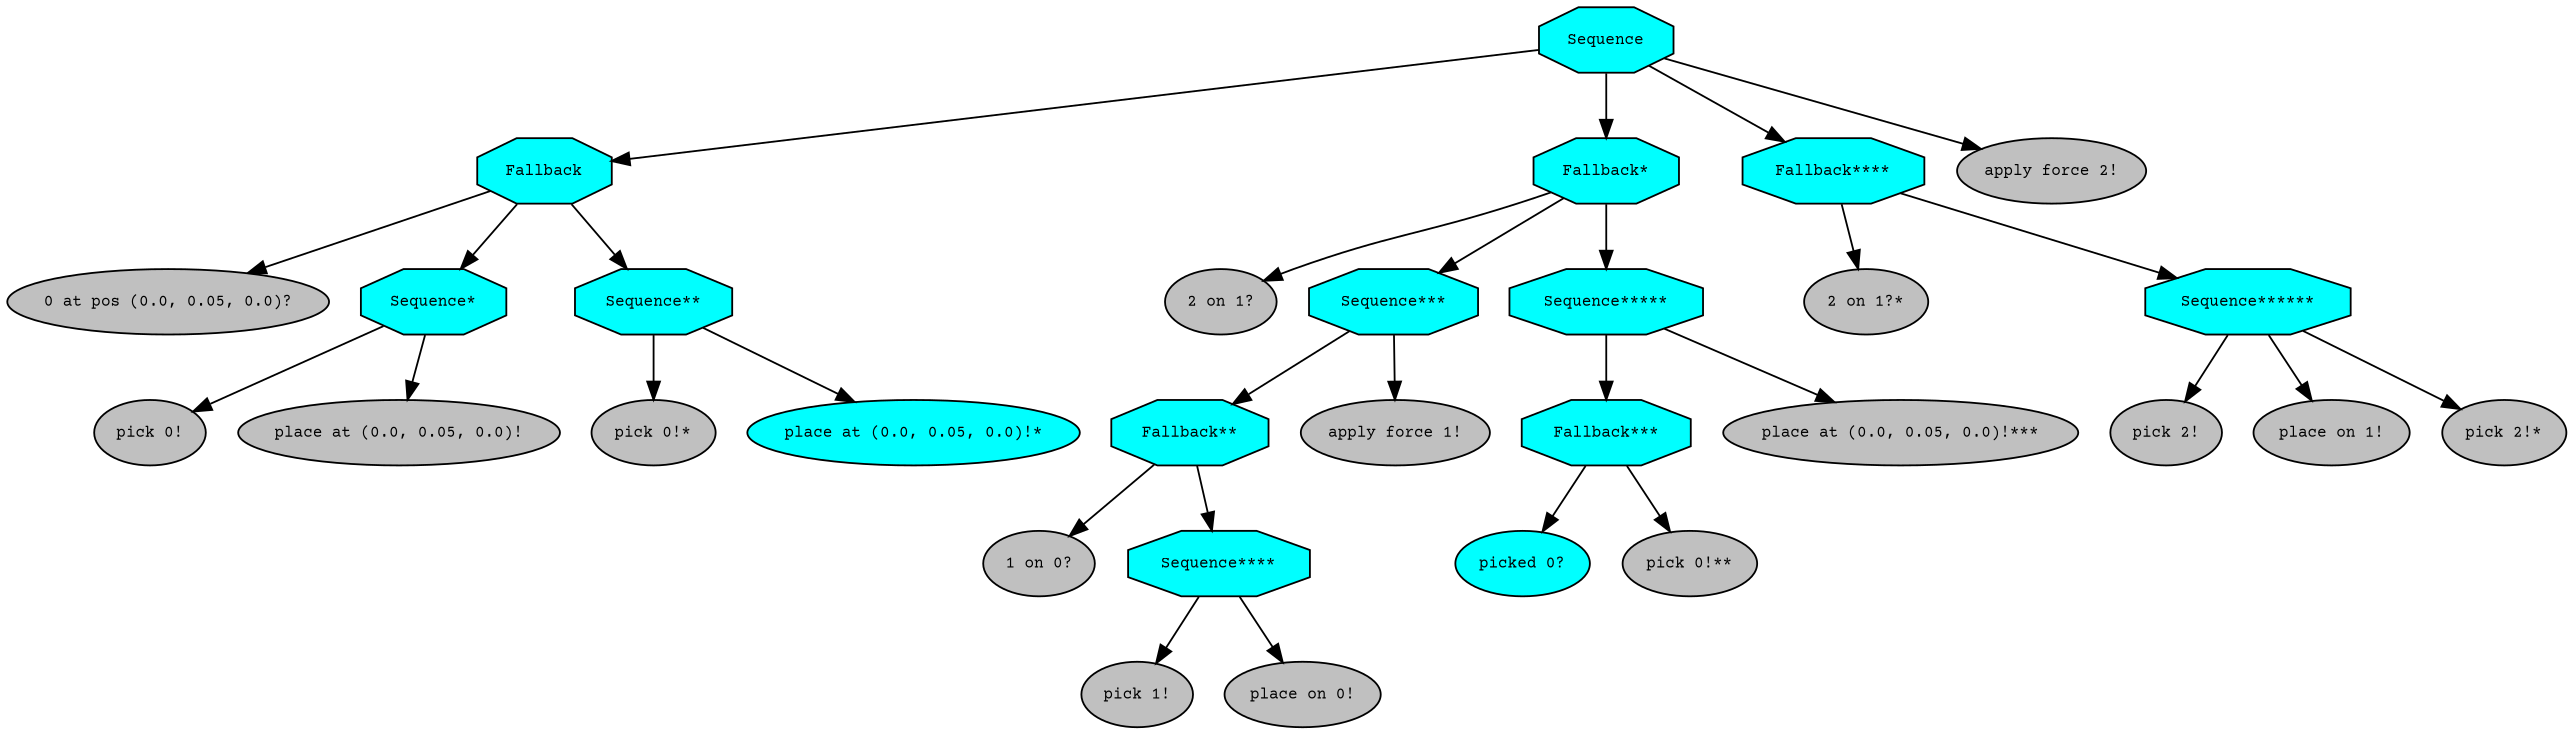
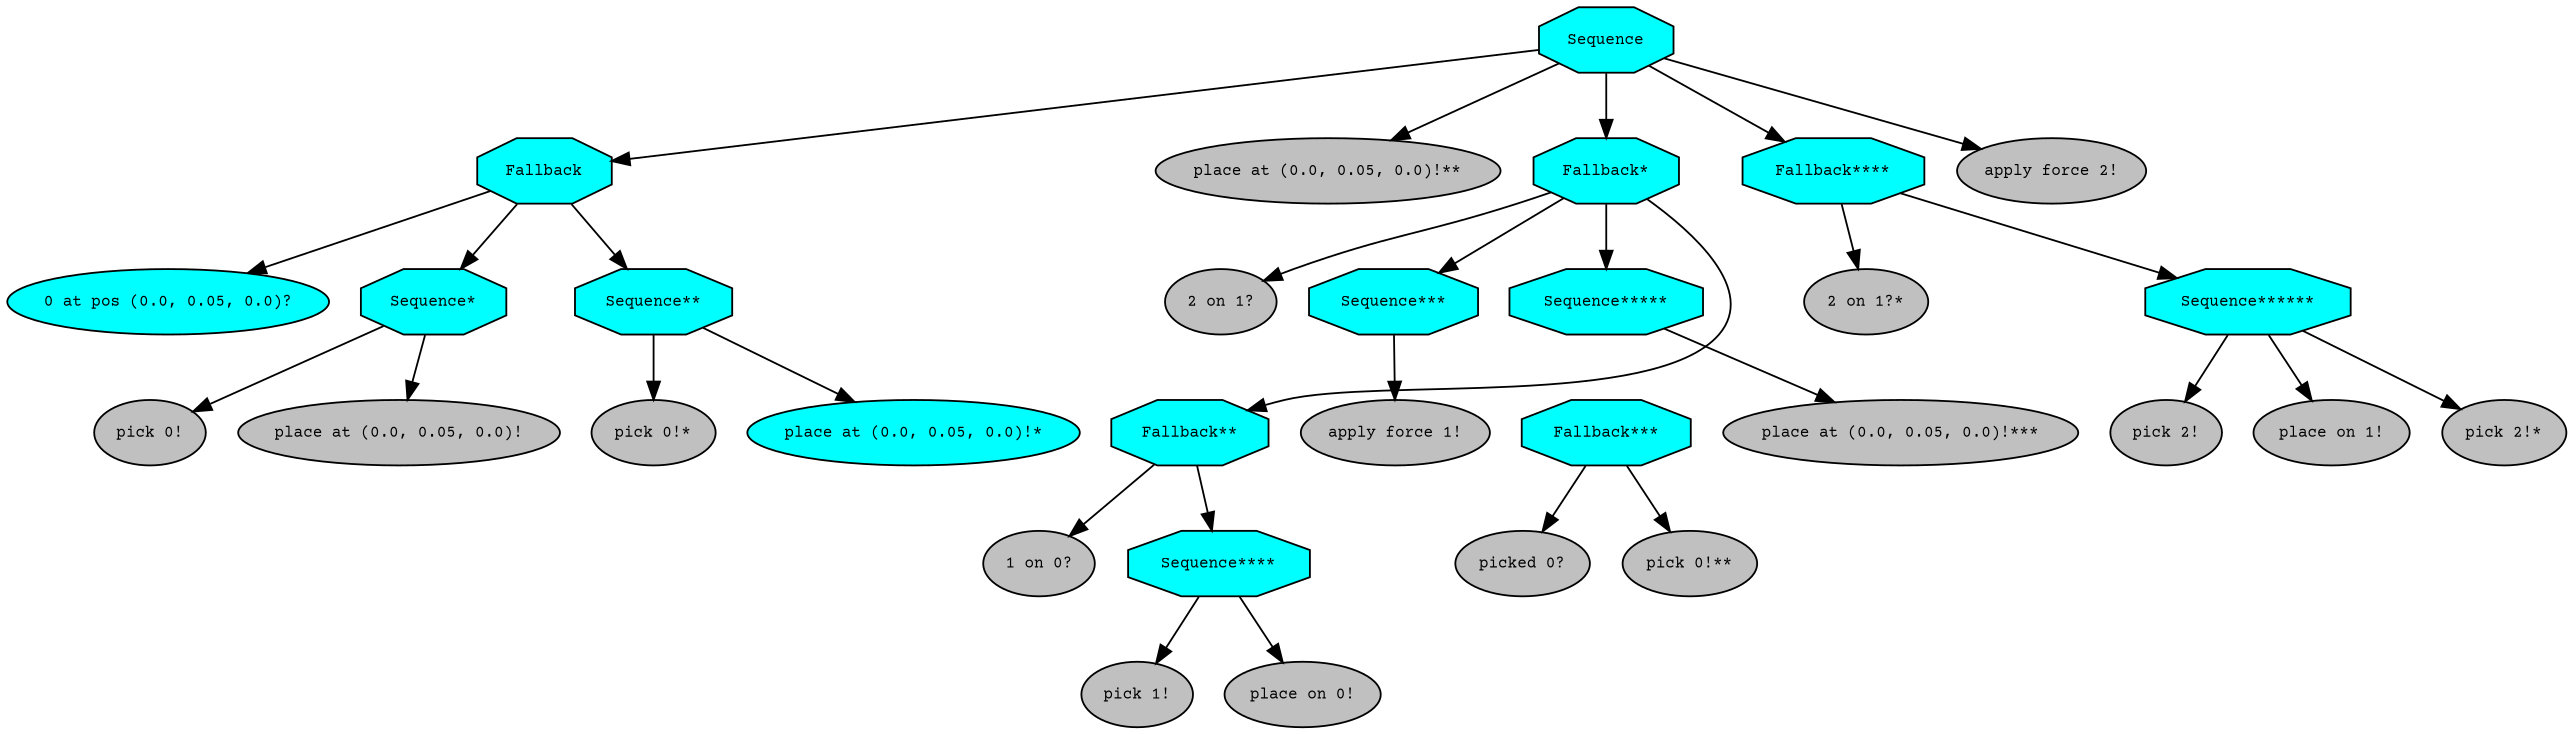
none -> (1328, 171)
(168, 302) -> (168, 302)
(1606, 358) -> none
(1299, 363) -> (1582, 381)
(1523, 564) -> (1523, 564)
